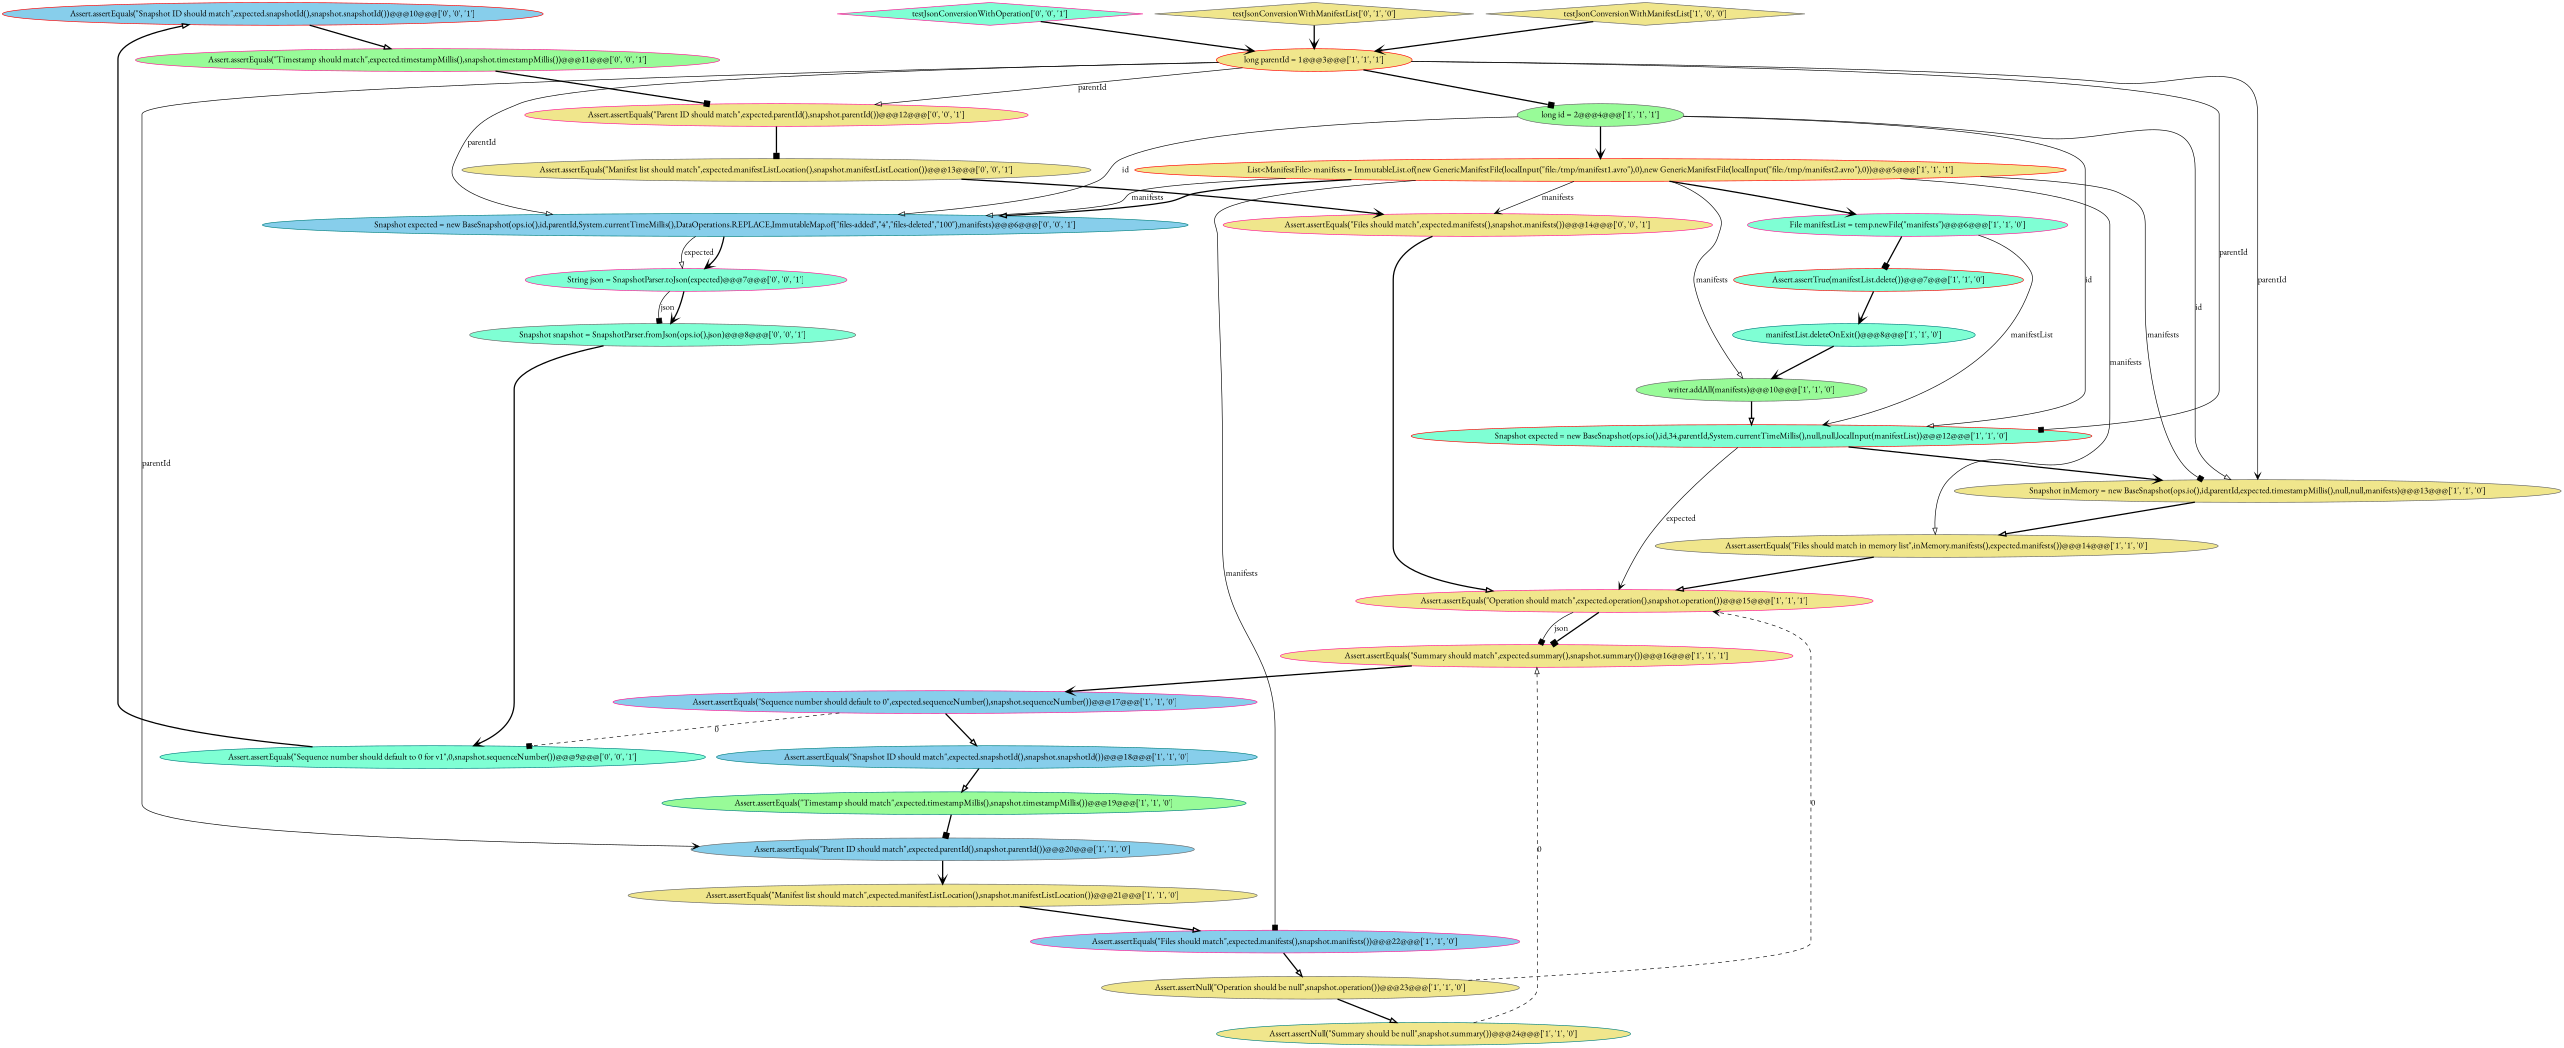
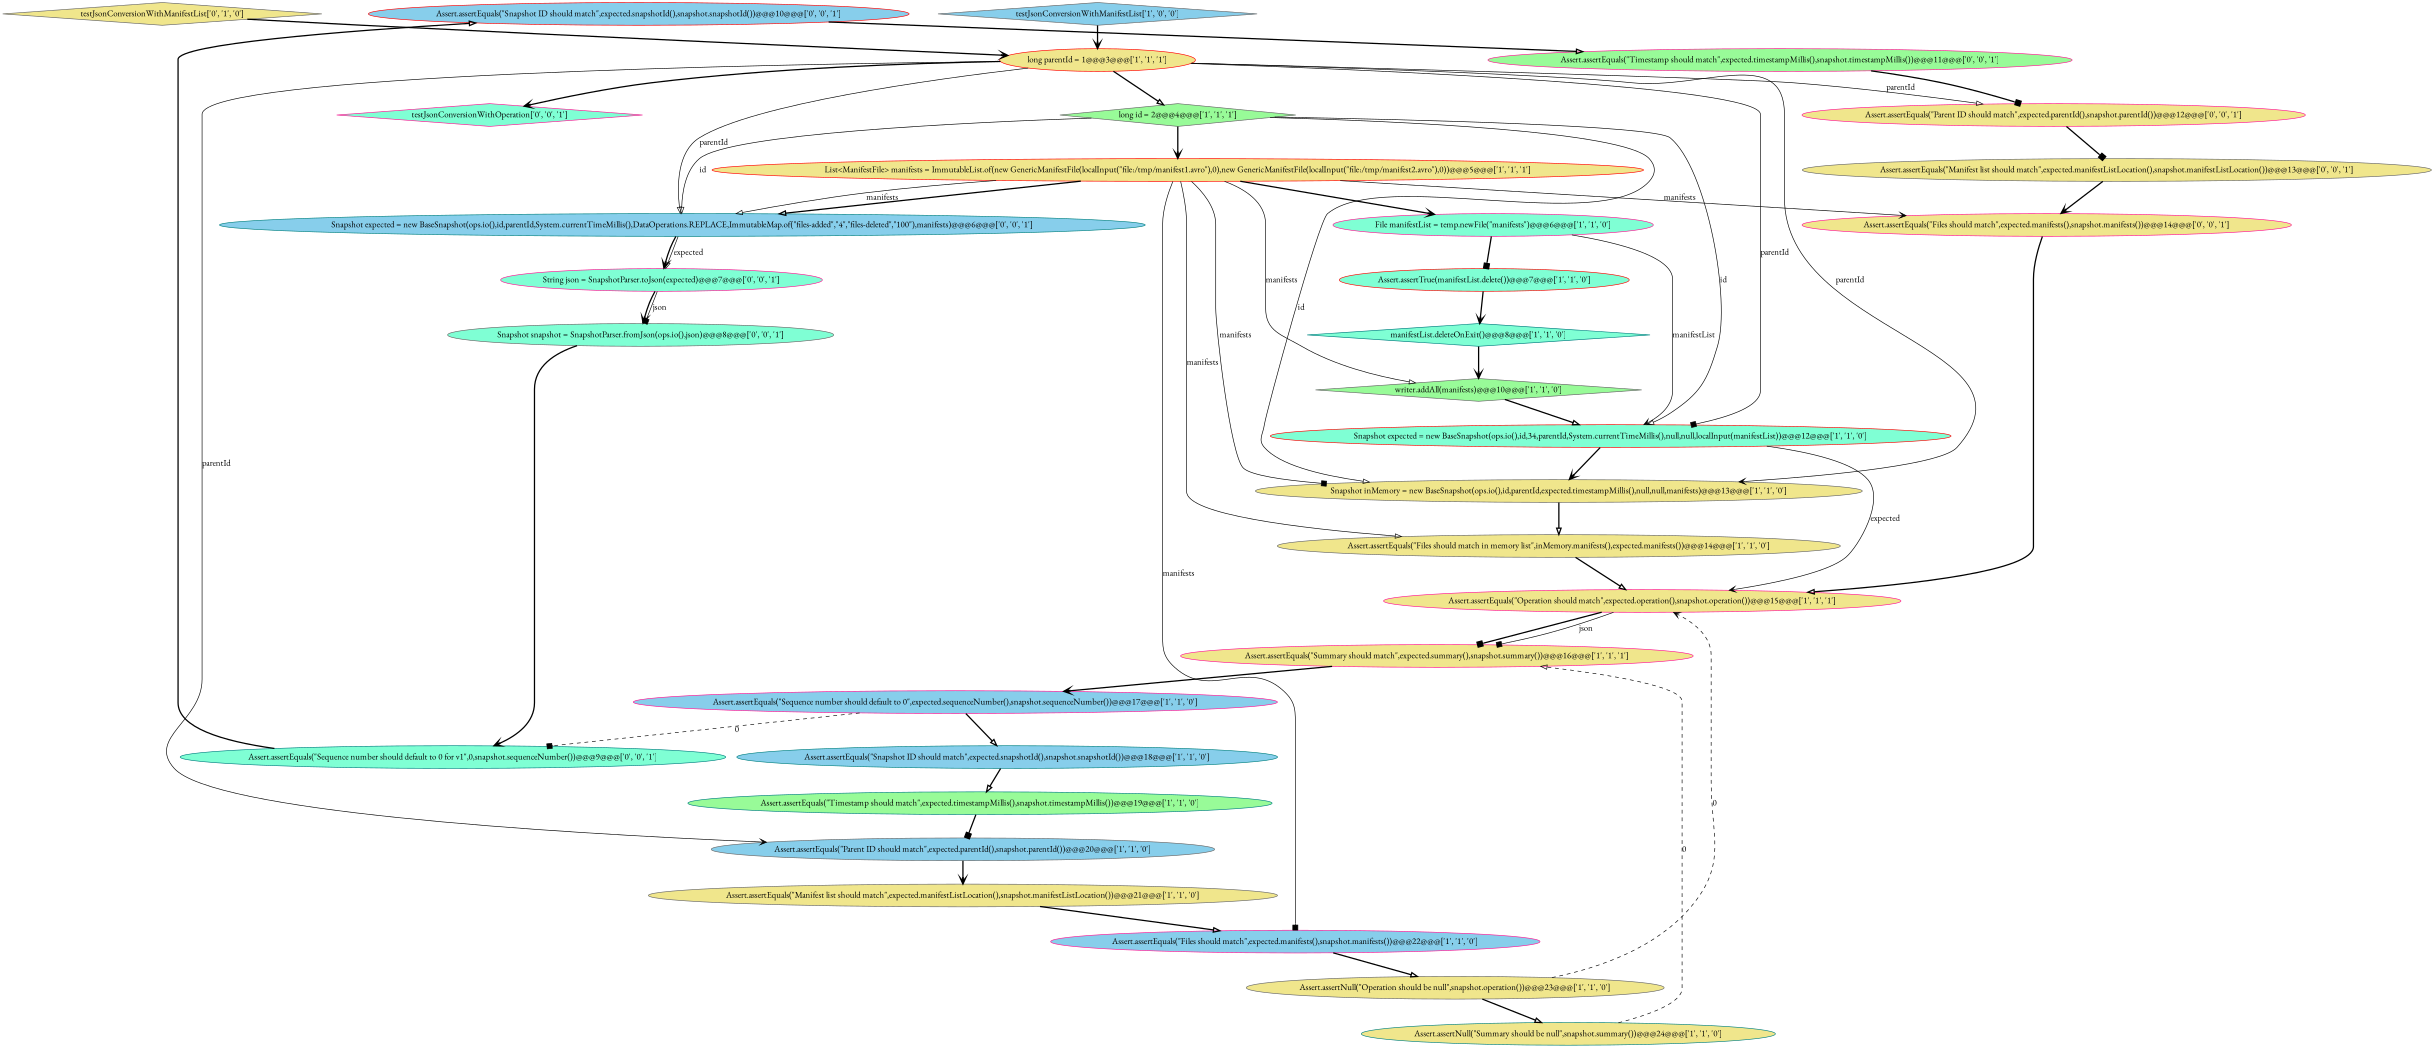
(1645, 14) -> (1098, 14)
(1144, 36) -> (764, 72)
(1455, 87) -> (1136, 86)
(1601, 115) -> (1178, 115)
(1854, 335) -> (1479, 335)
(1752, 390) -> (1479, 390)
